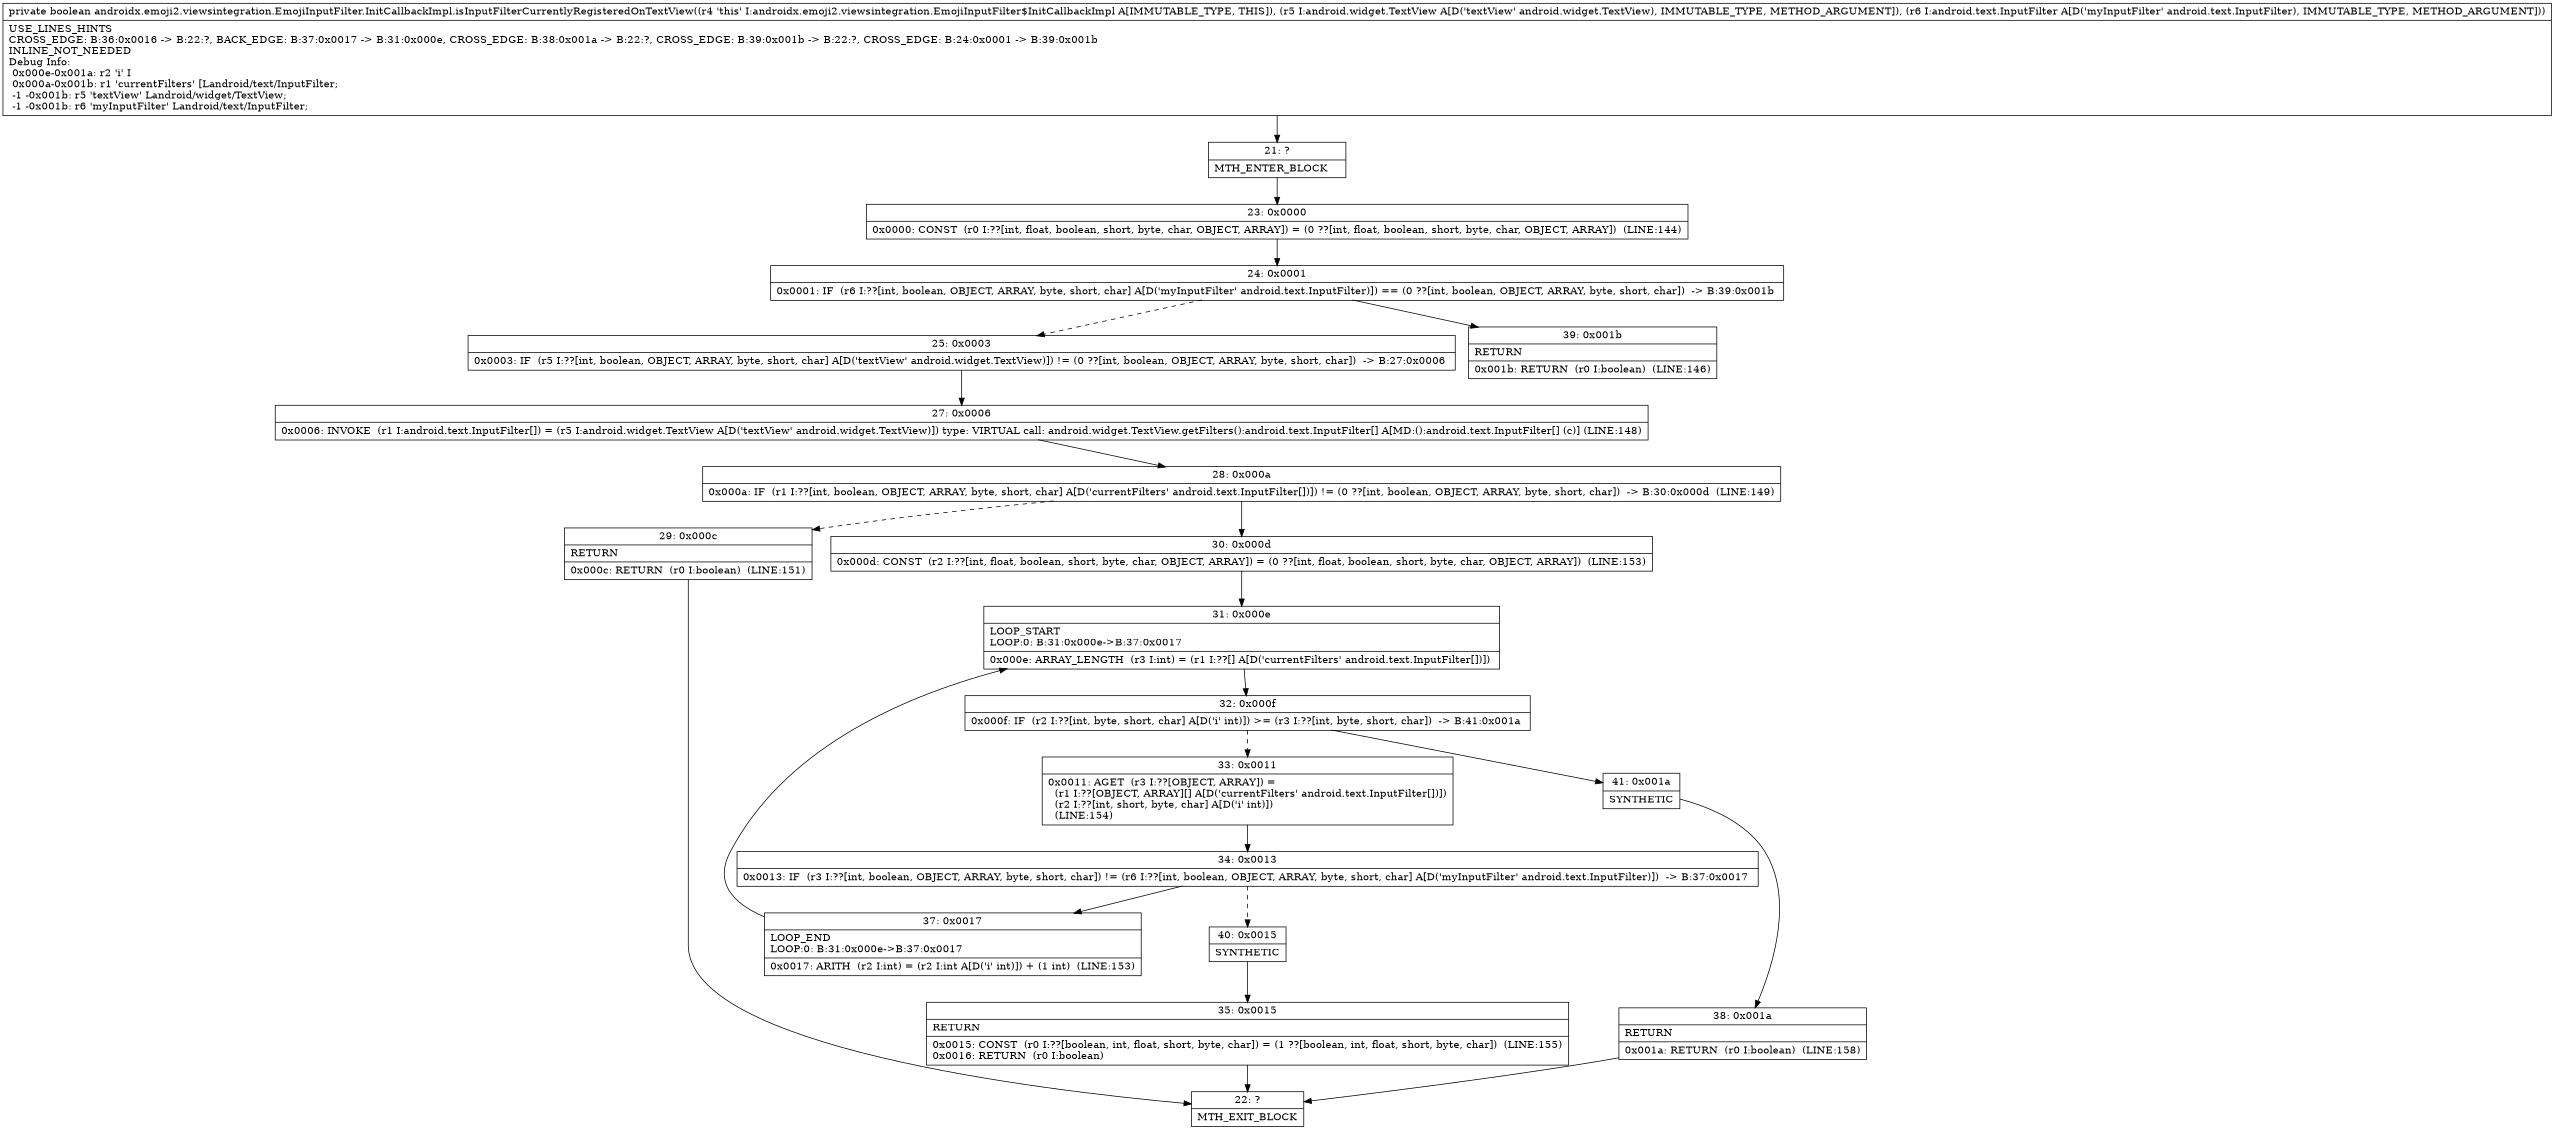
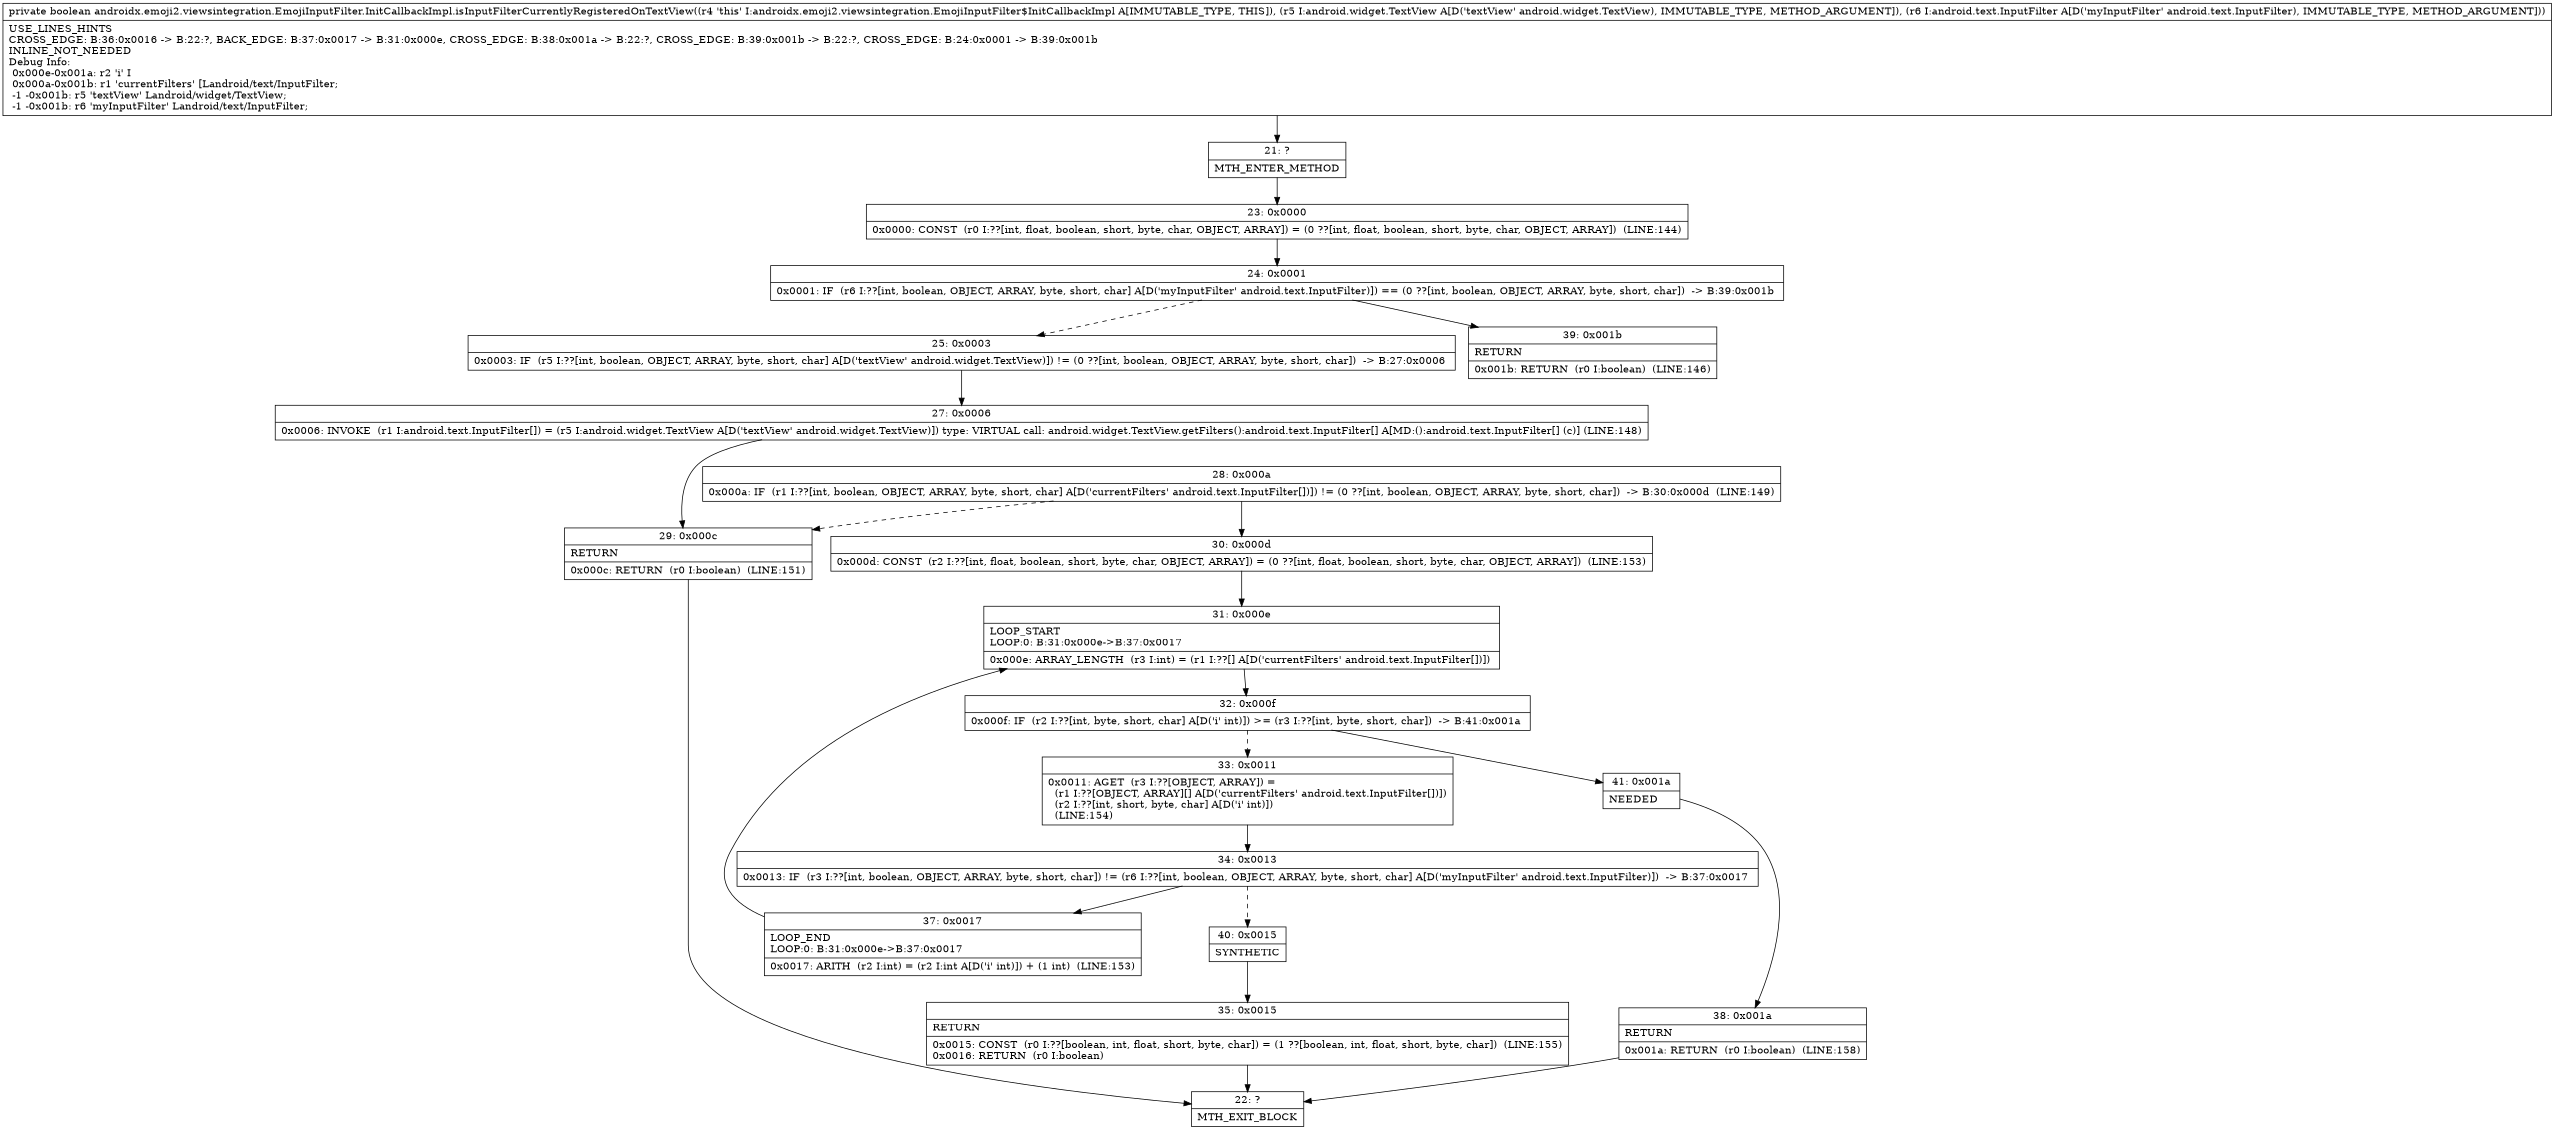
(1271, 168) -> (1277, 168)
(1098, 453) -> (701, 462)
(1641, 799) -> (1634, 799)
